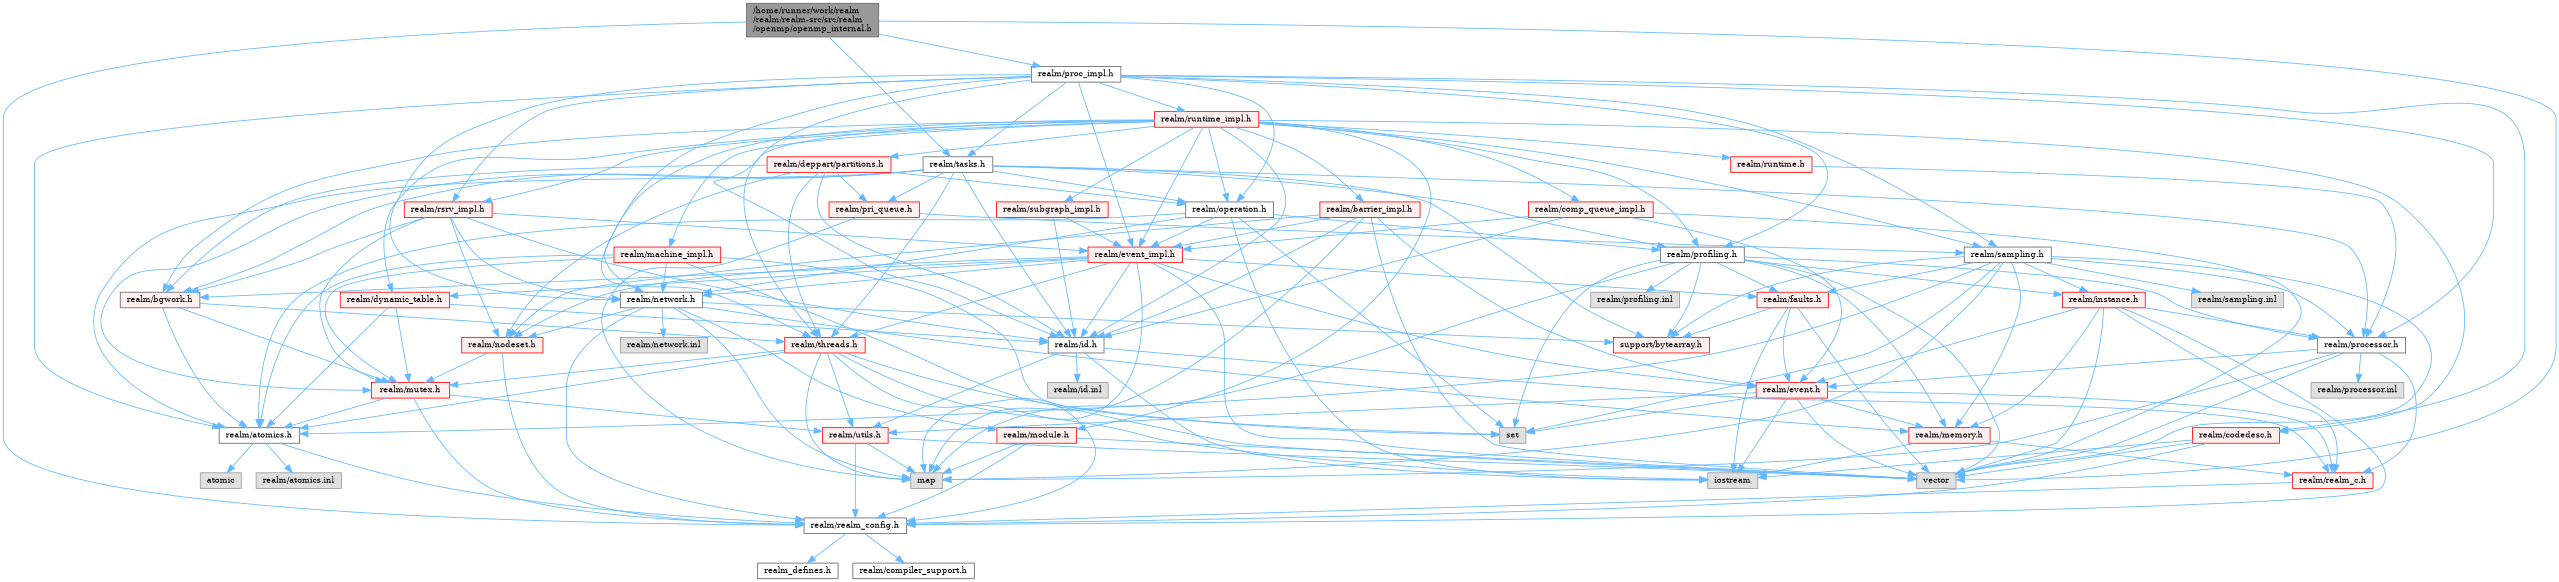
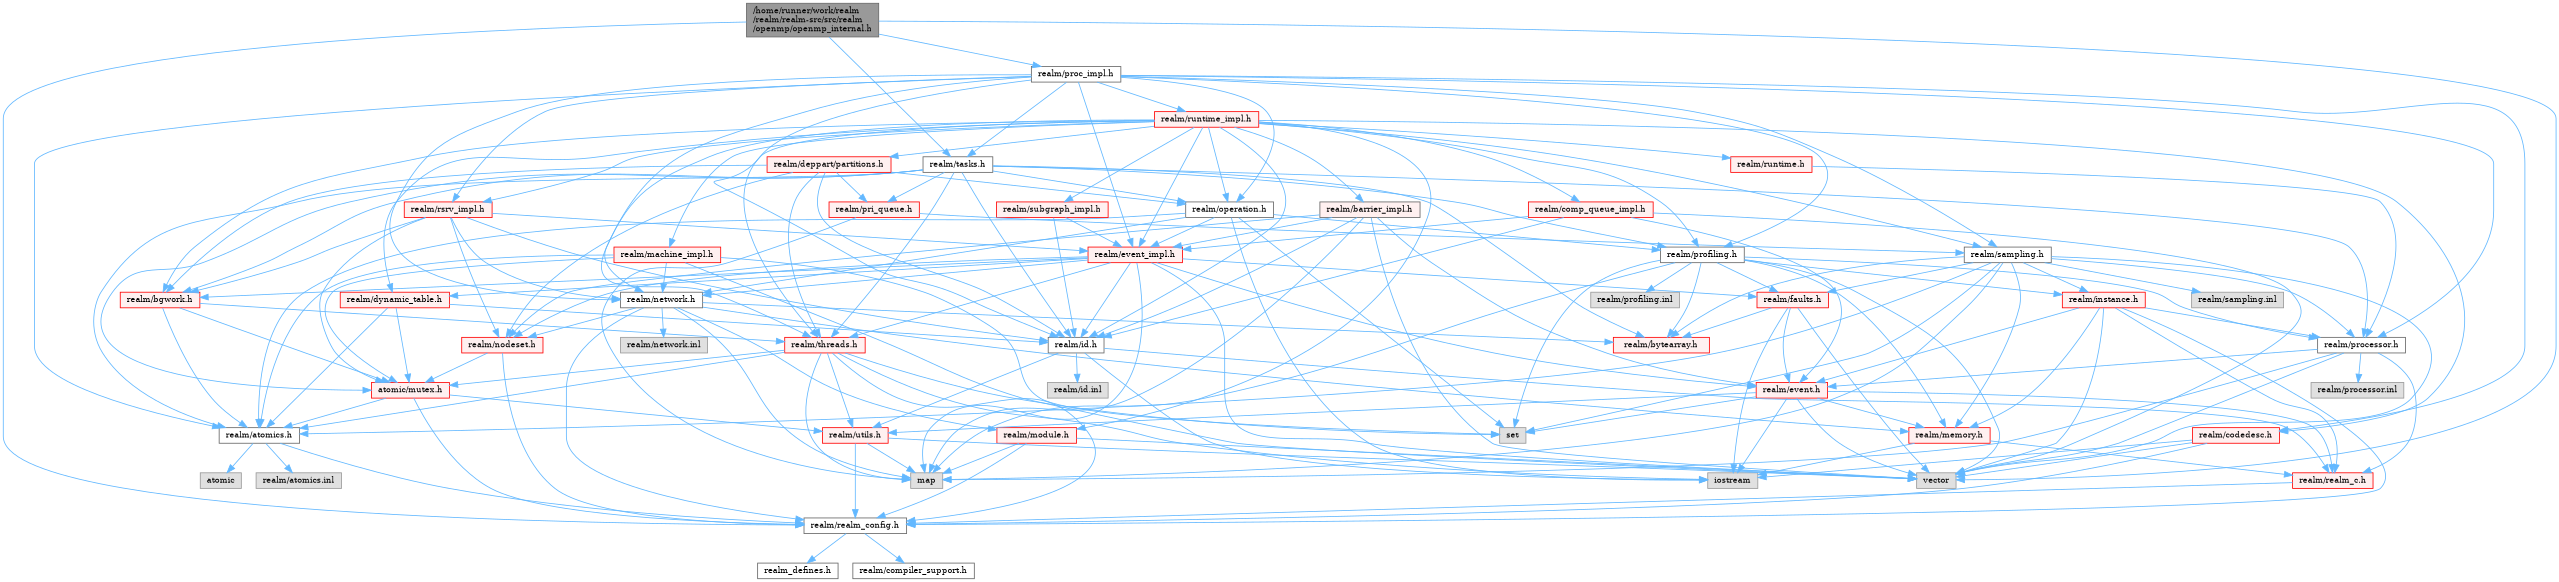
(1370, 210) -> (1370, 210)
(160, 300) -> (160, 300)
(1661, 345) -> (1661, 345)
(410, 390) -> (410, 390)
